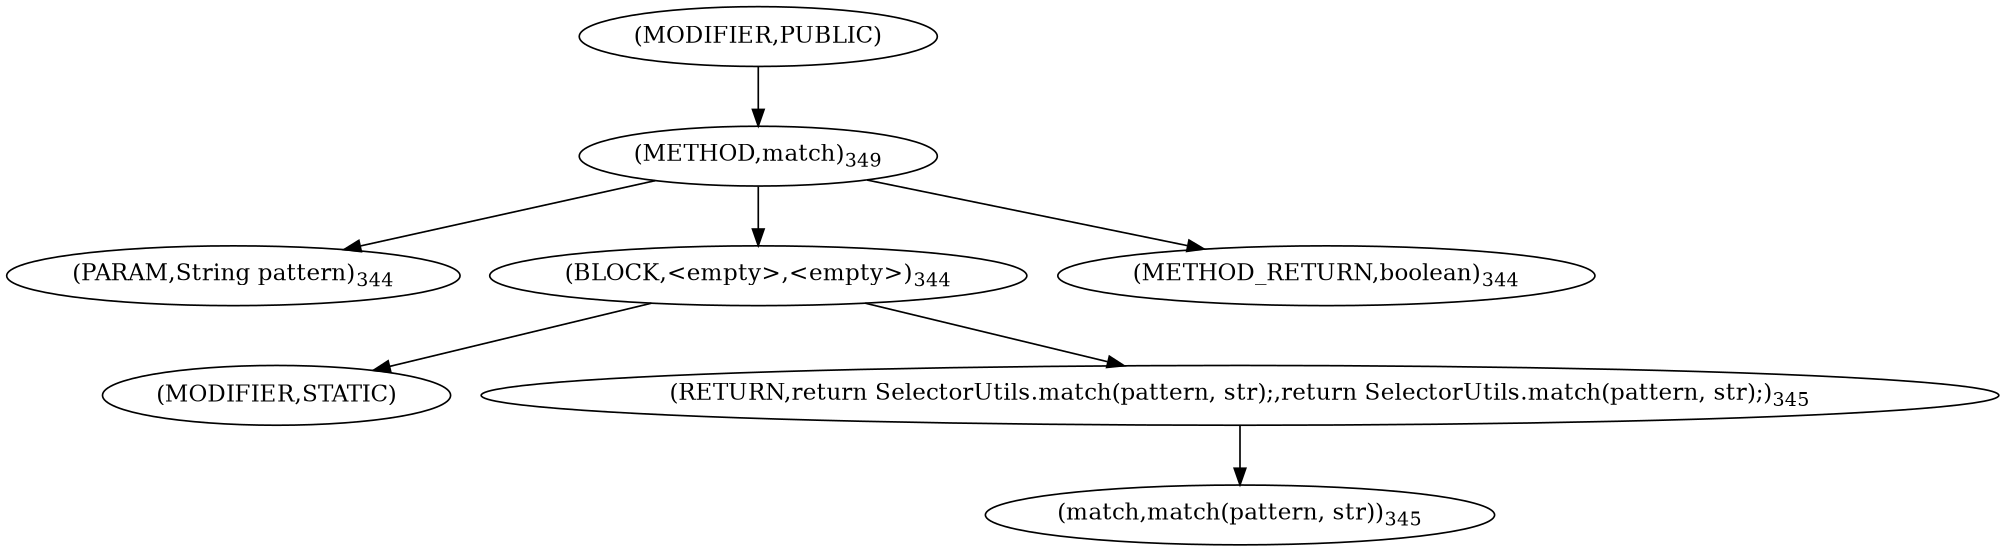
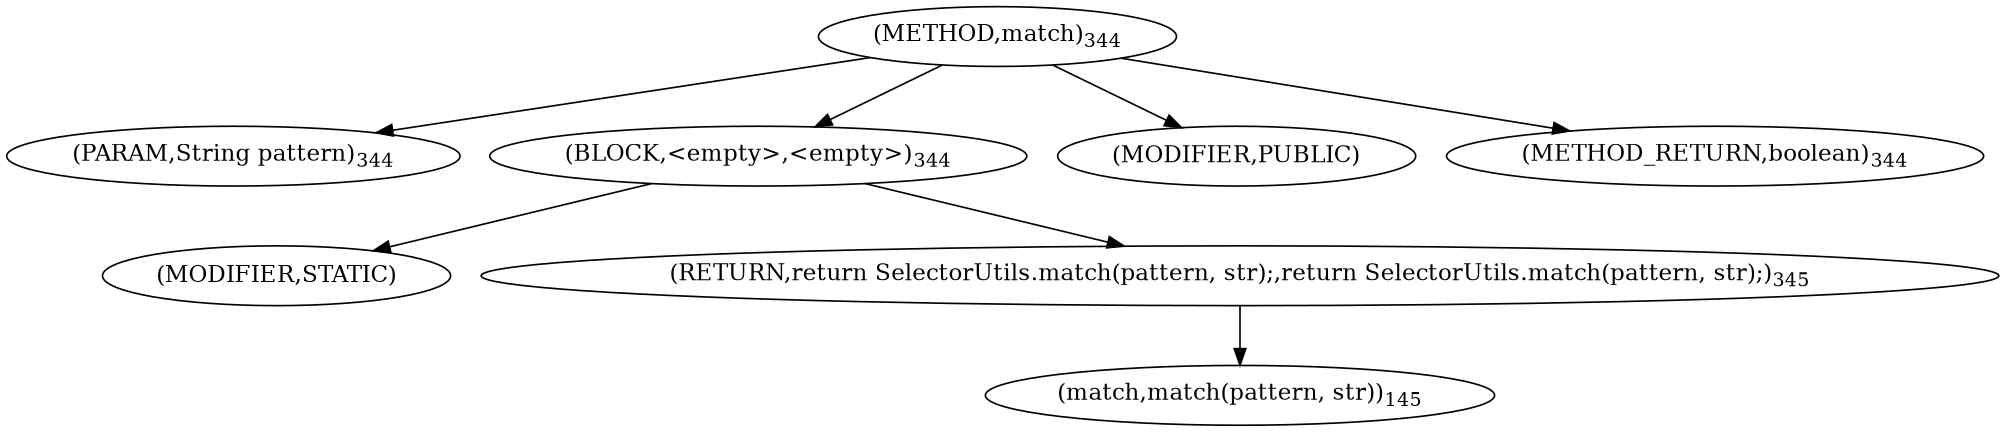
(758, 88) -> (1110, 93)
(864, 154) -> (1103, 34)
(1404, 512) -> (1404, 393)
